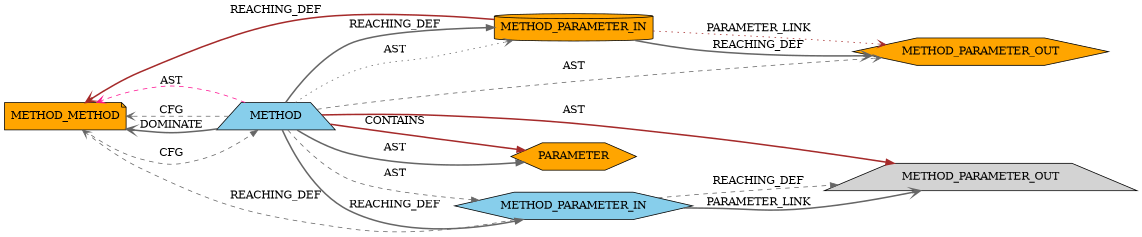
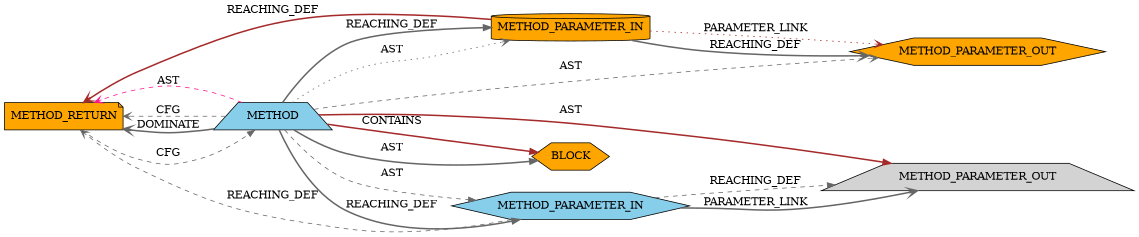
(65, 116) -> (64, 116)
(574, 156) -> (571, 156)
